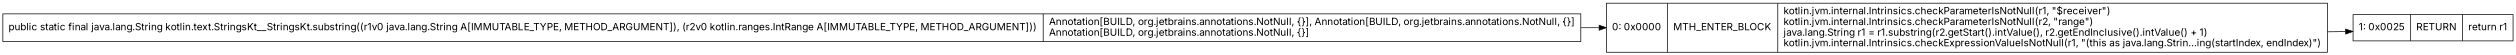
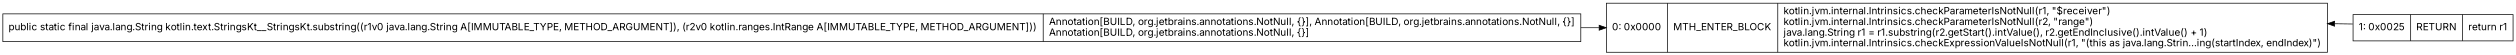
(2336, 32) -> (2344, 24)
